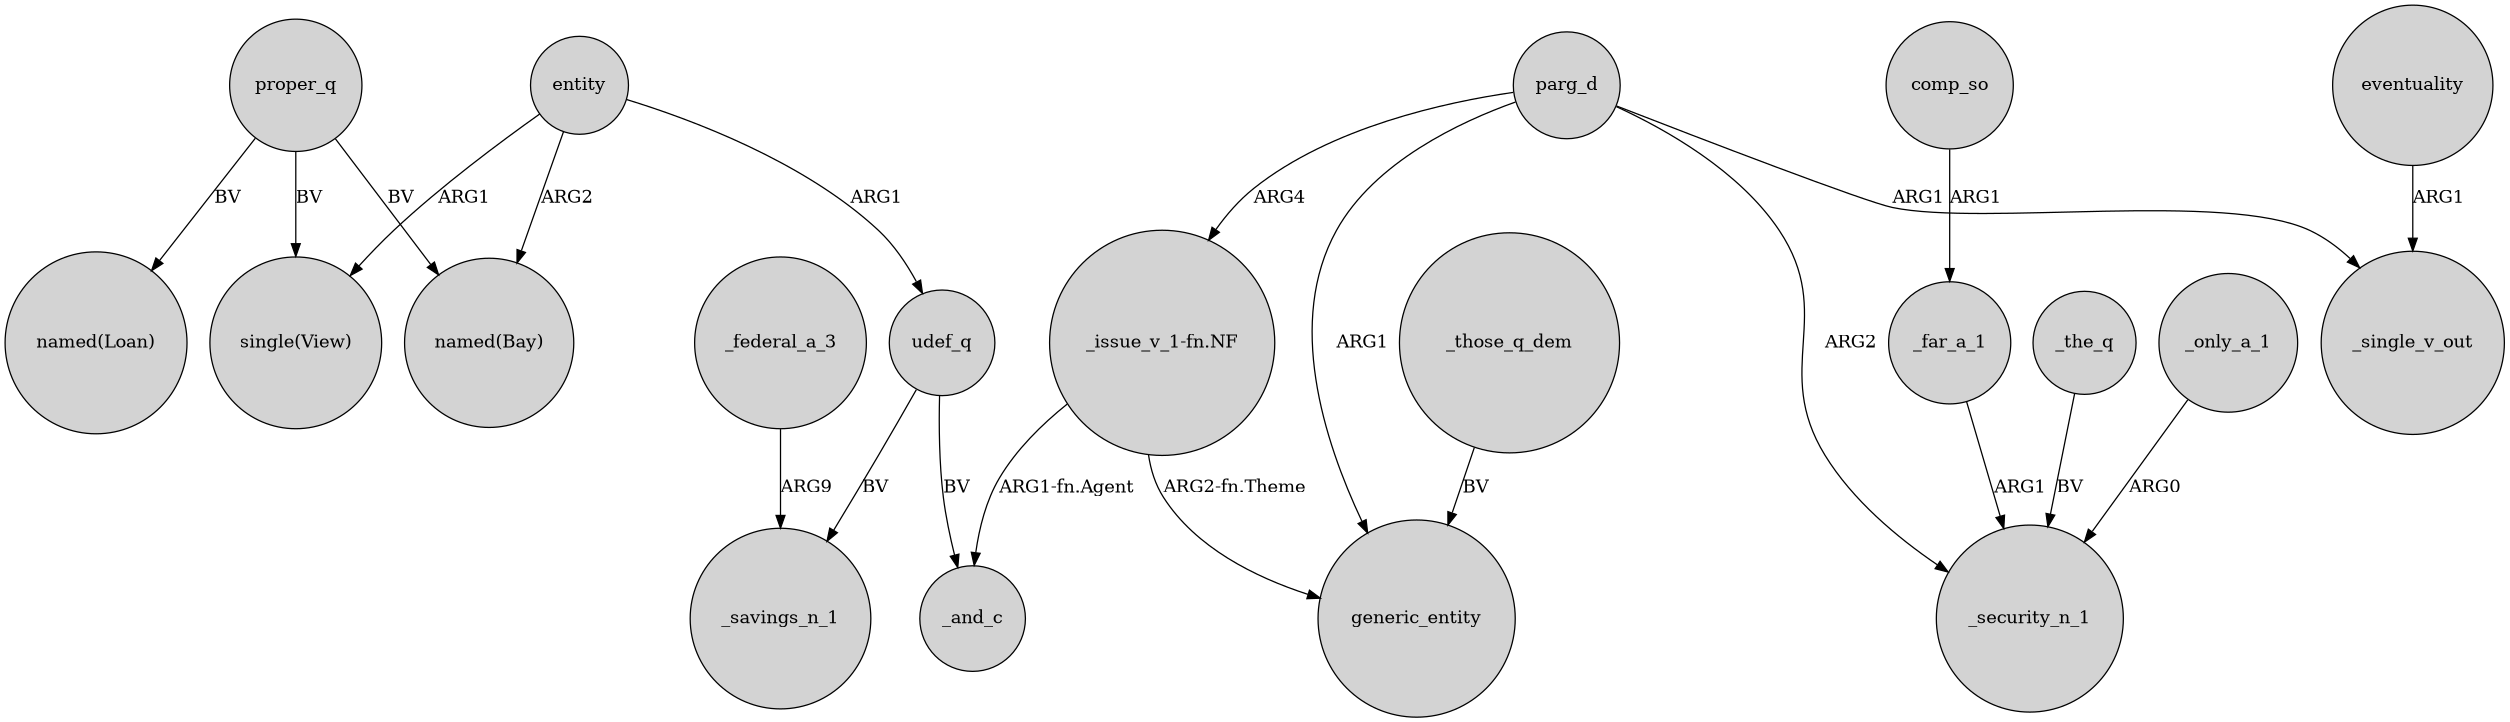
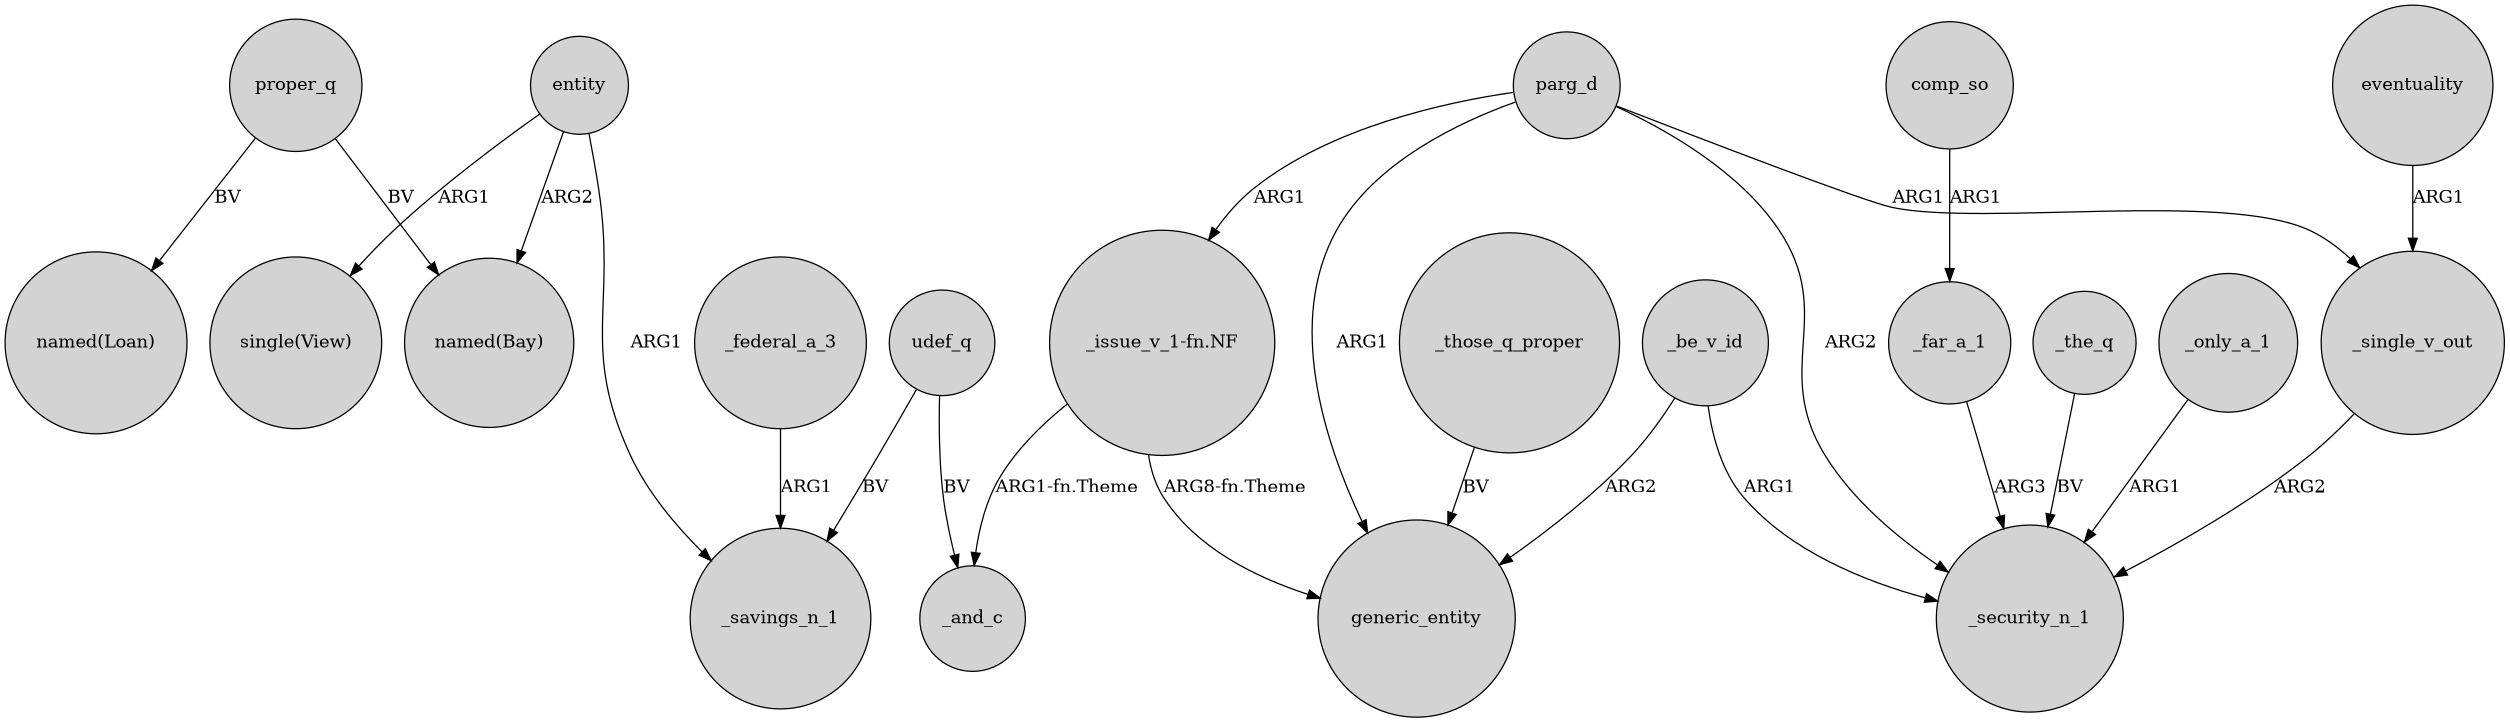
(788, 167) -> (603, 356)
(296, 197) -> none
(1280, 198) -> (1280, 198)
(1509, 343) -> (1509, 343)
none -> (1705, 343)
(807, 488) -> (807, 488)
(1067, 488) -> (1067, 488)
(1235, 488) -> (1235, 488)
(2020, 488) -> (2020, 488)
(2155, 488) -> (2155, 488)
none -> (2246, 501)
